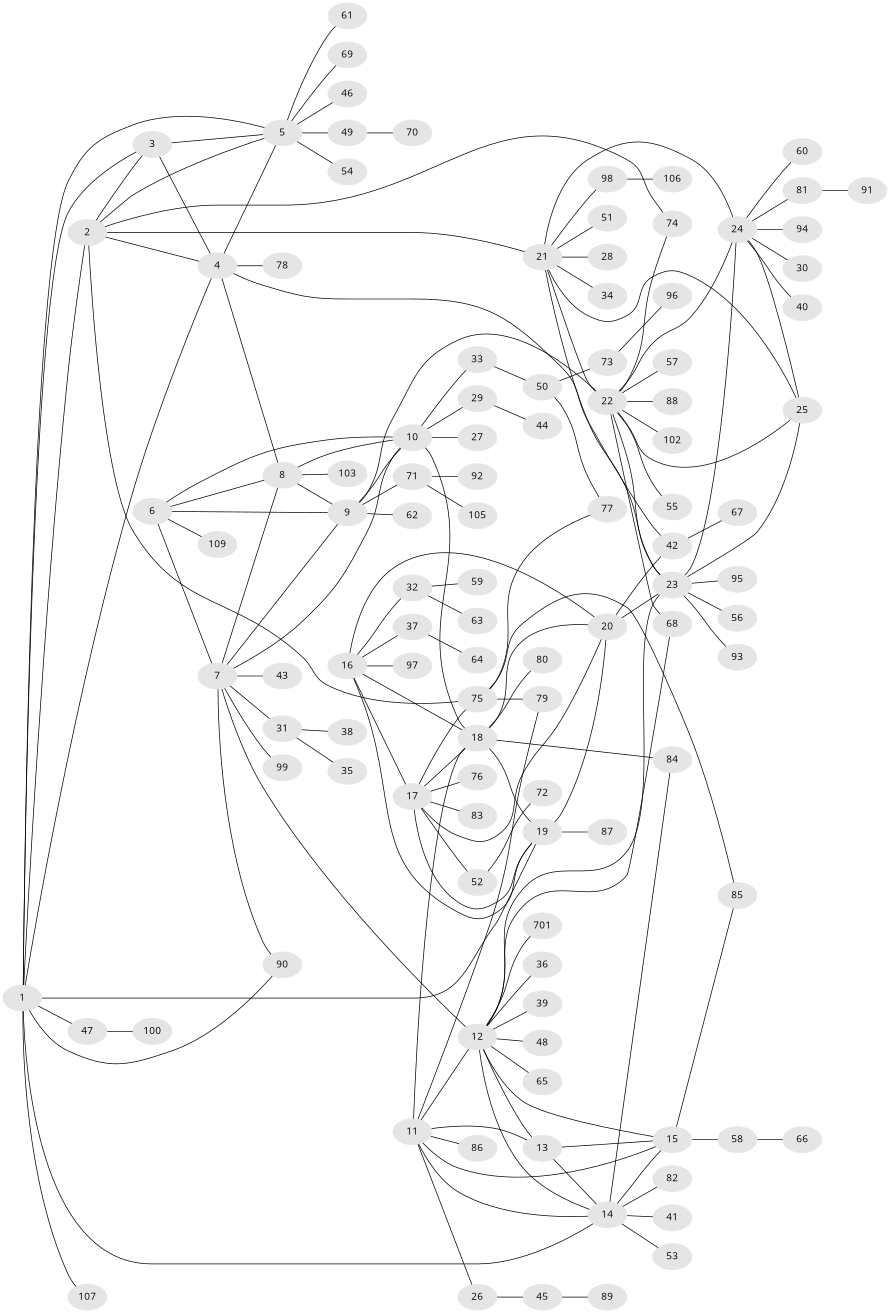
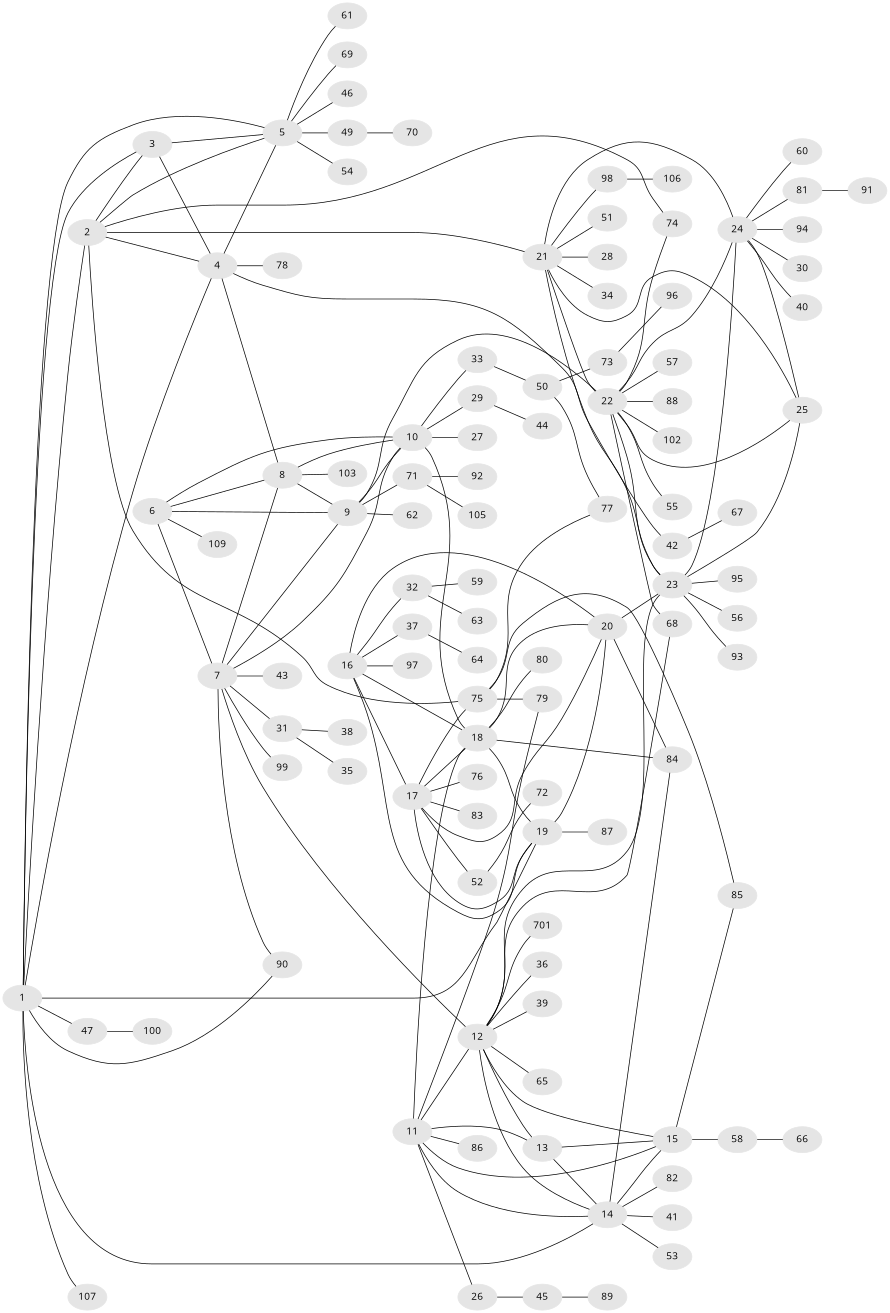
(637, 585) -> (639, 691)
(542, 1043) -> none
